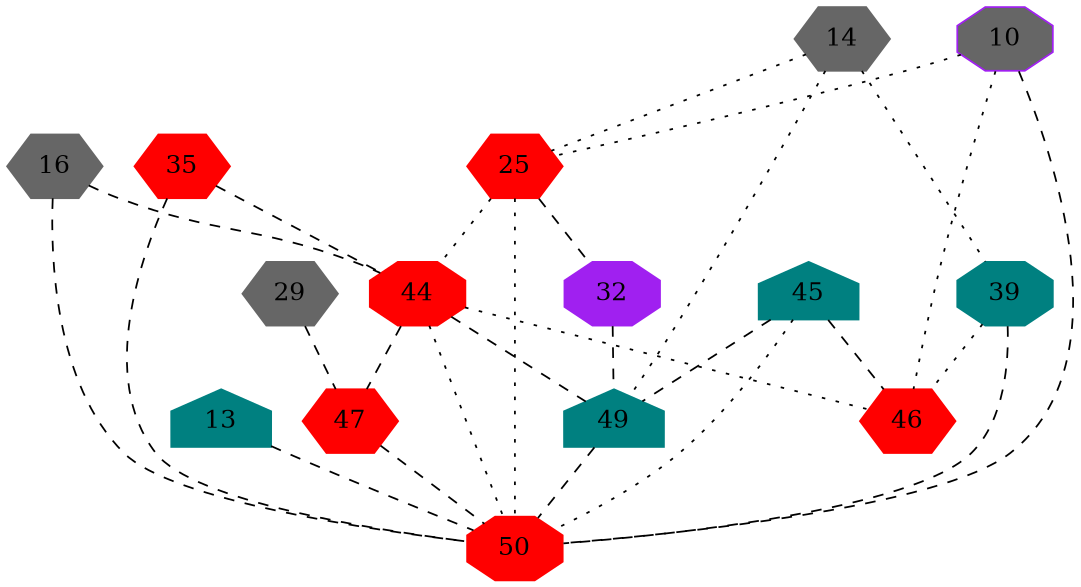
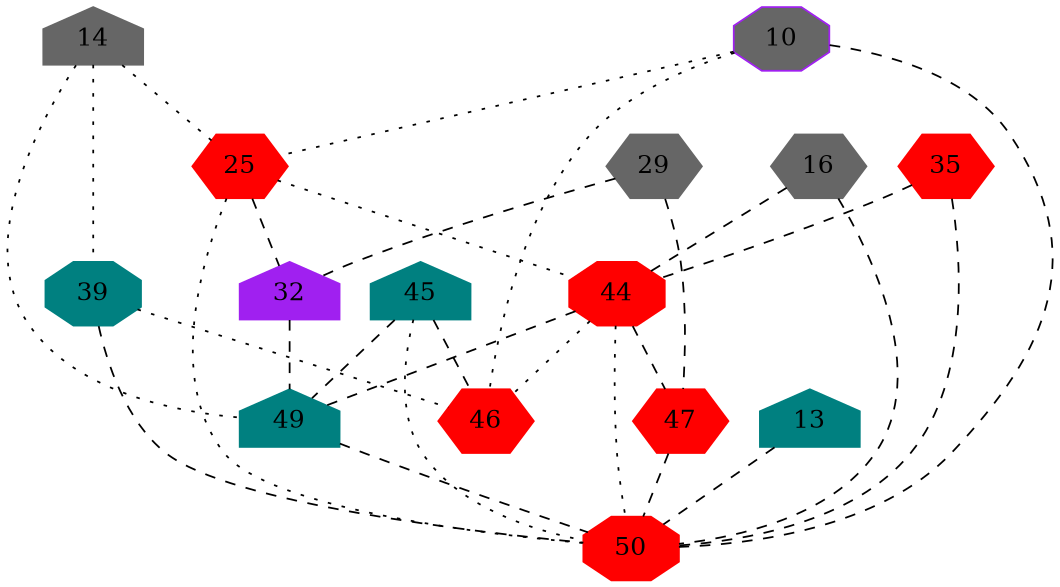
(842, 39) -> (93, 39)
none -> (467, 223)
(612, 294) -> (290, 294)
